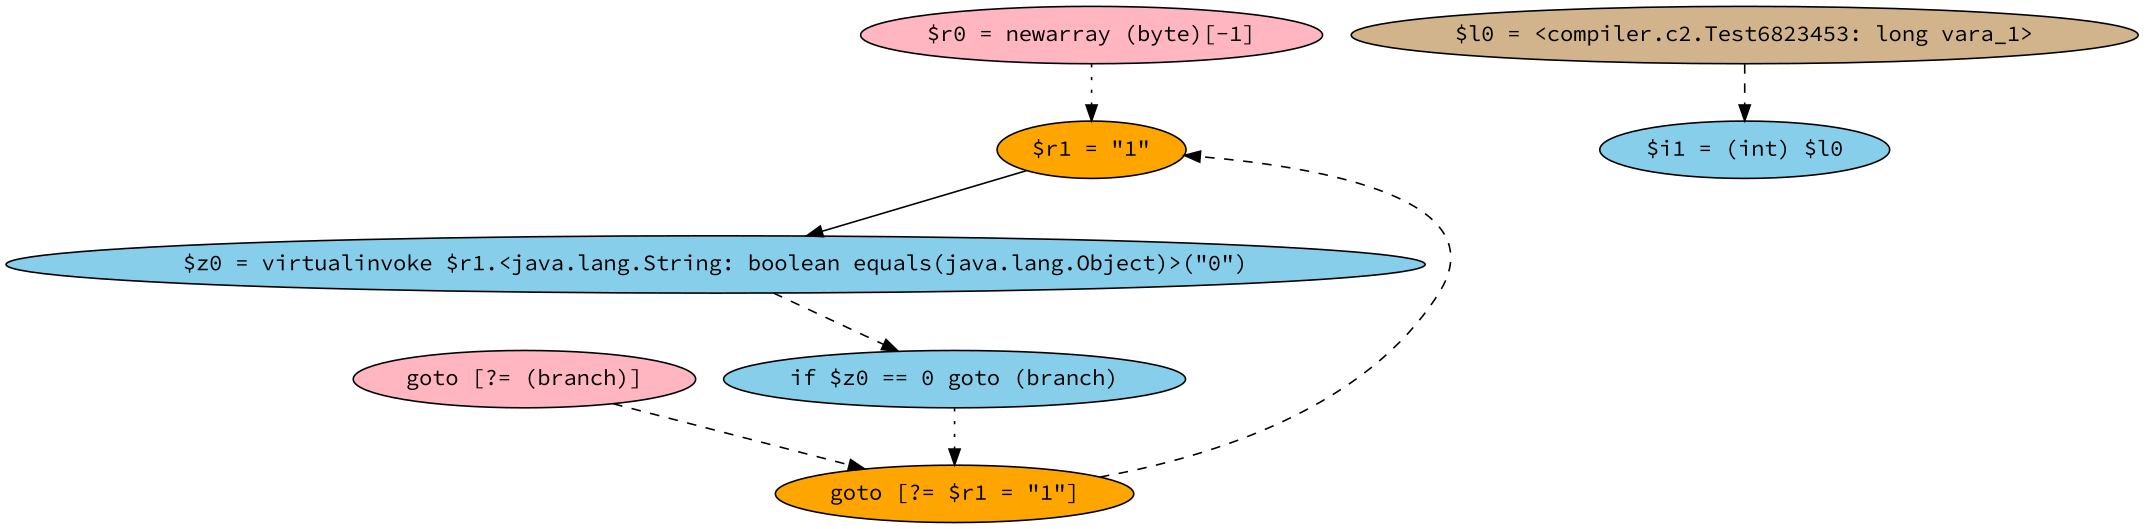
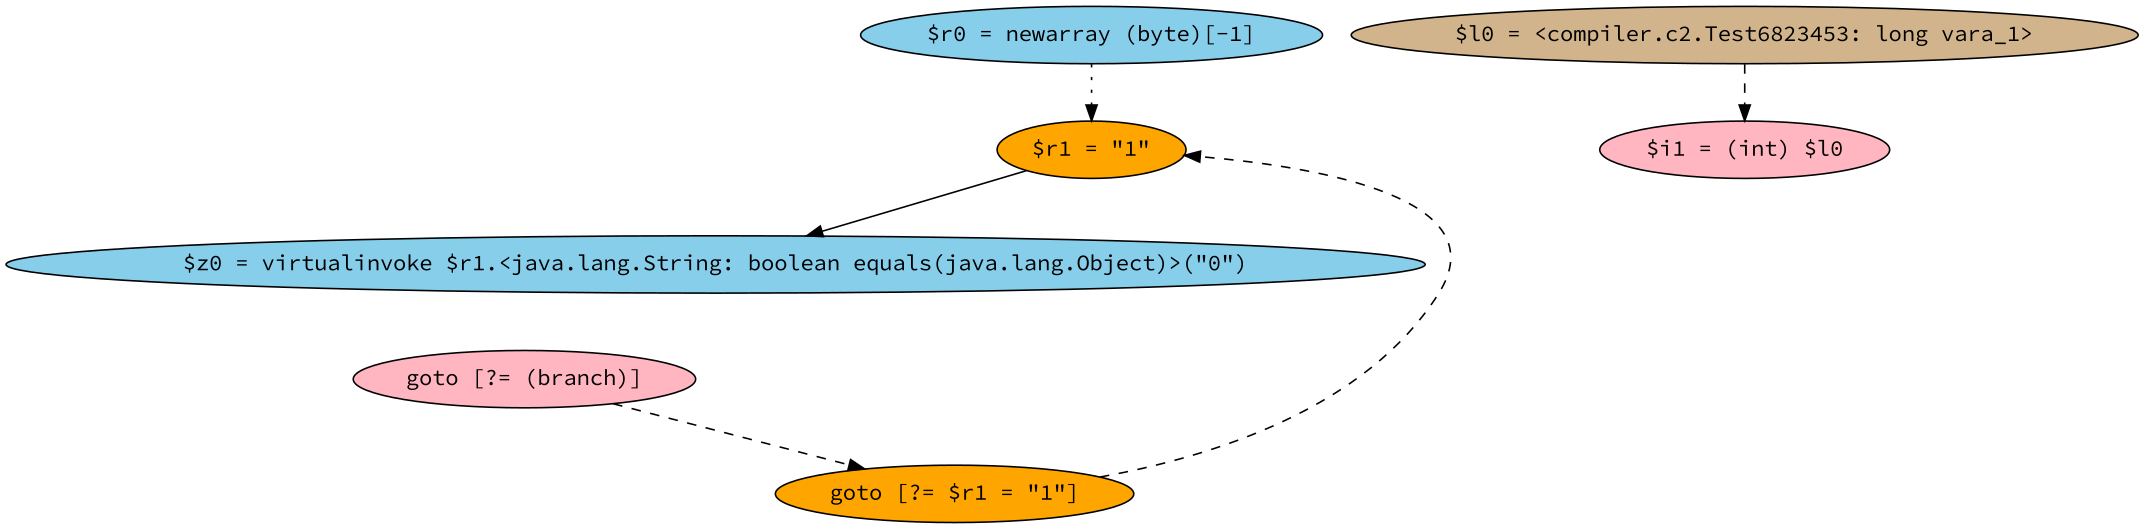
(1092, 35) -> (1092, 35)
(1745, 150) -> (1745, 150)
(955, 379) -> none
